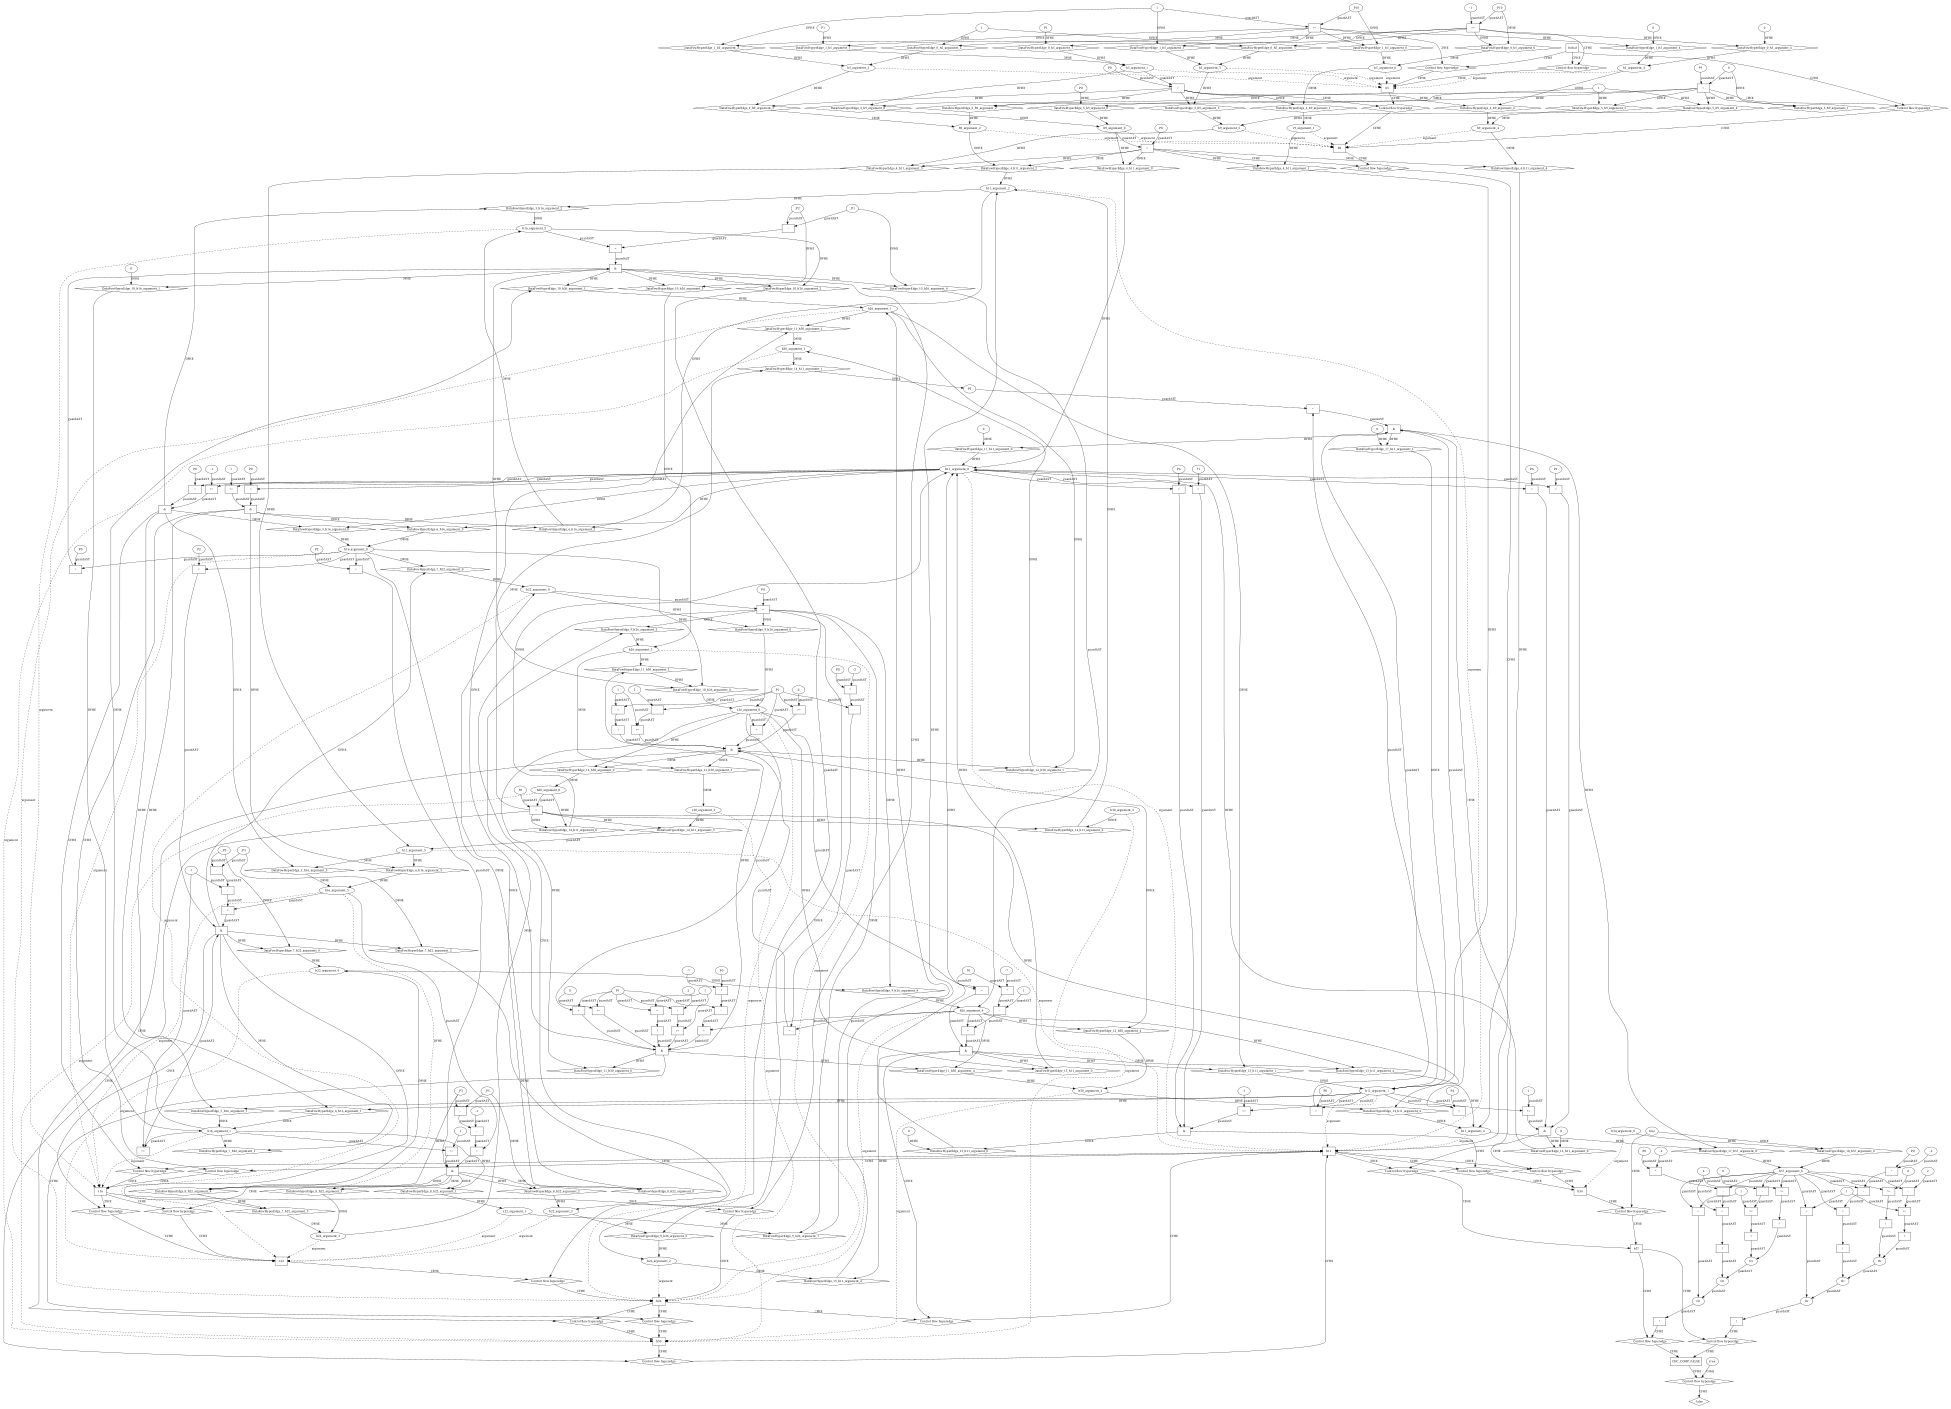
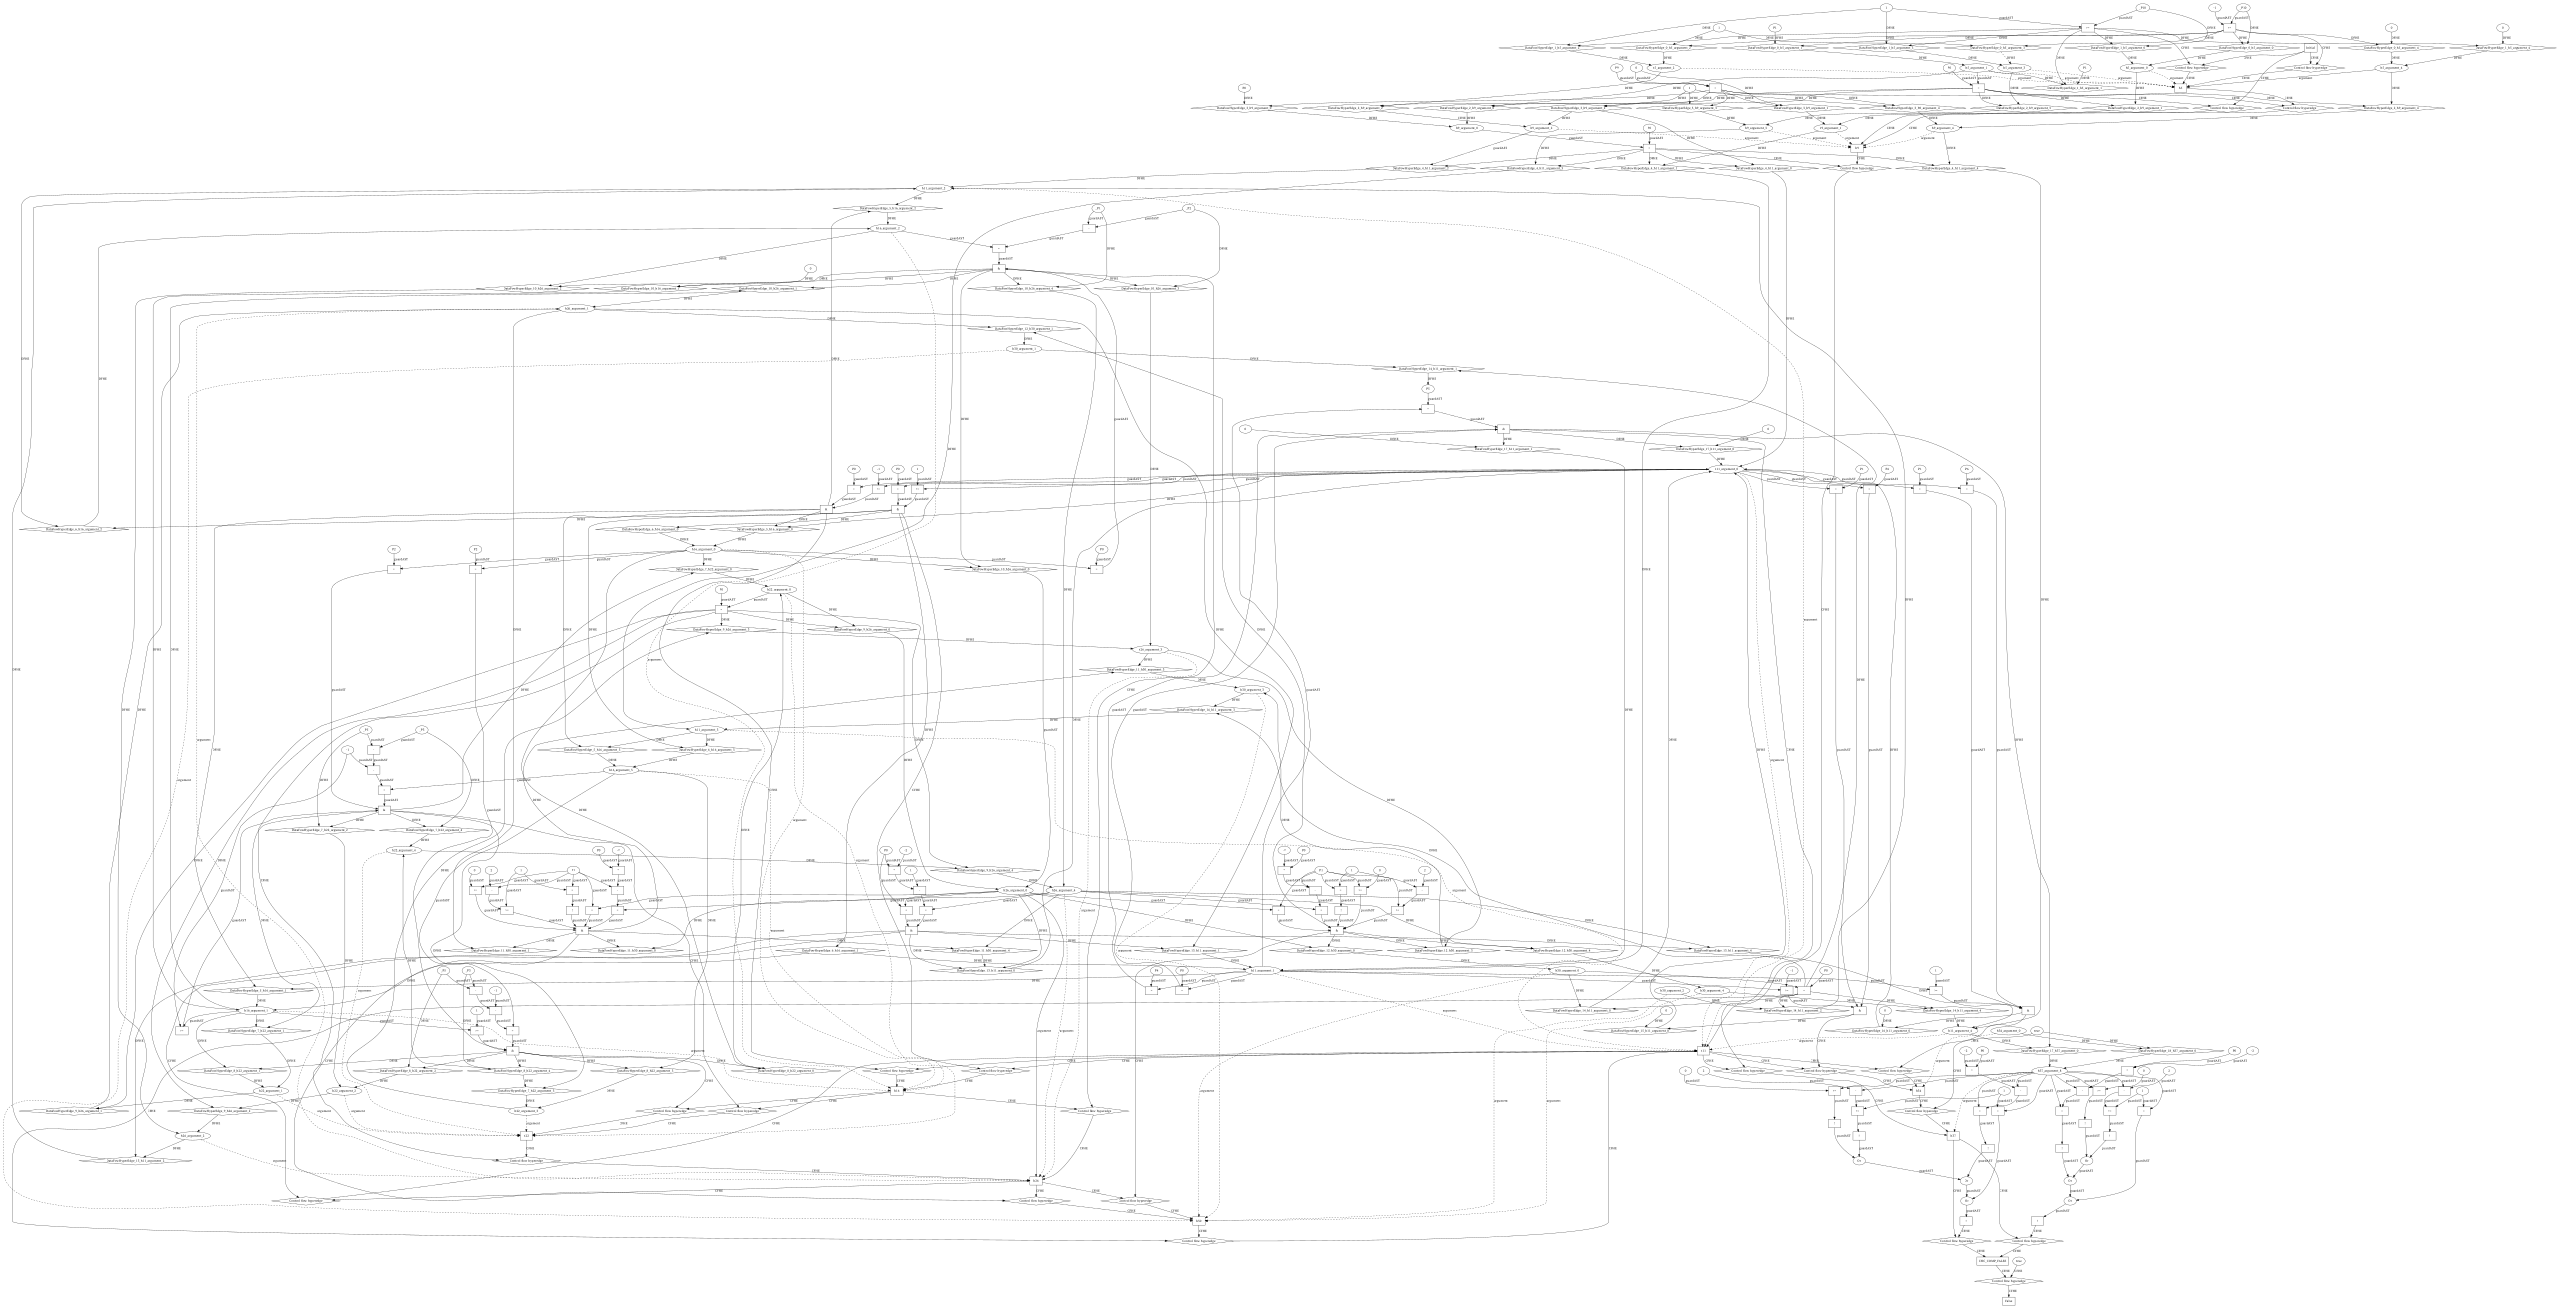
(986, 56) -> (2026, 75)
(1240, 58) -> (2005, 57)
(1519, 72) -> (2283, 78)
none -> (1815, 117)
(1227, 144) -> none
(1119, 147) -> (1669, 130)
(979, 148) -> (1500, 148)
(794, 338) -> none
(700, 498) -> none
(1095, 650) -> (1068, 590)
(670, 679) -> (1192, 681)
(711, 700) -> (1051, 730)
(831, 770) -> (126, 710)
(573, 840) -> (1054, 720)
(433, 1047) -> (708, 903)
none -> (285, 1058)
(1019, 1081) -> (983, 959)
(745, 1083) -> (1038, 1023)
none -> (1980, 1085)
(866, 1102) -> (1048, 965)
(1699, 1402) -> (2009, 1301)
